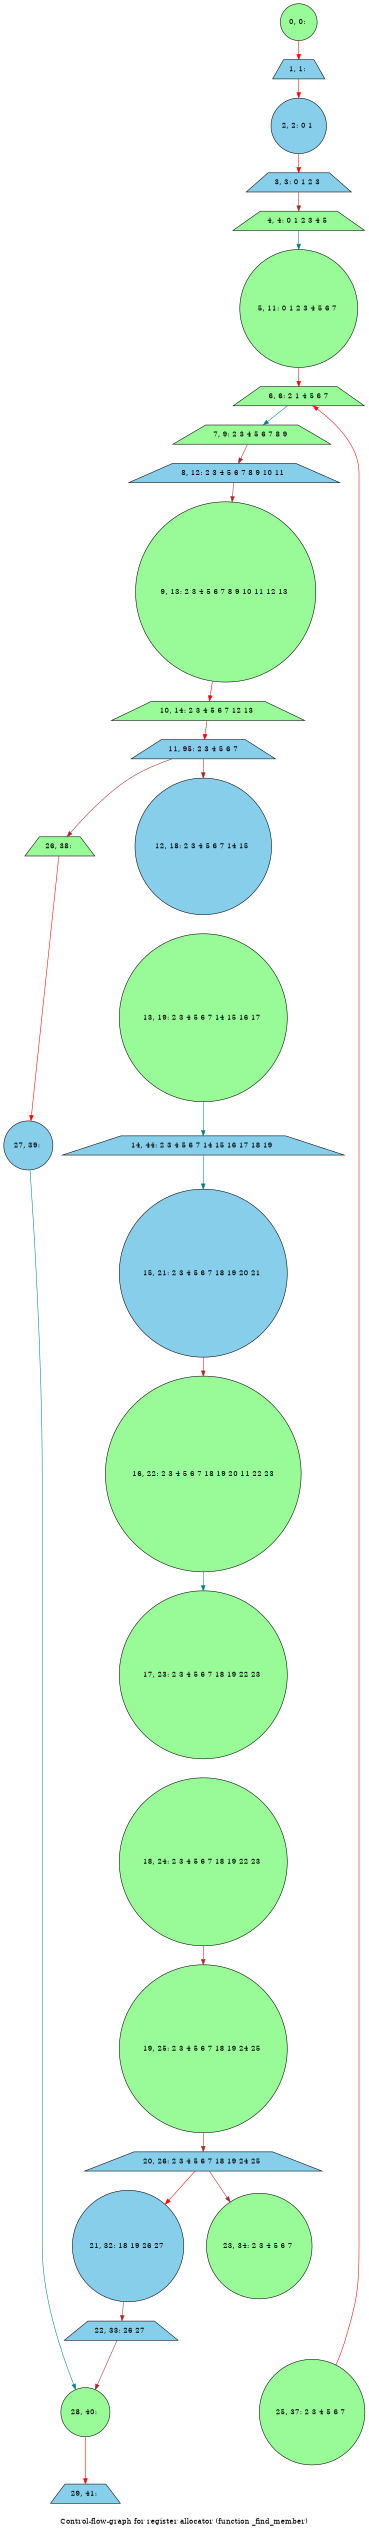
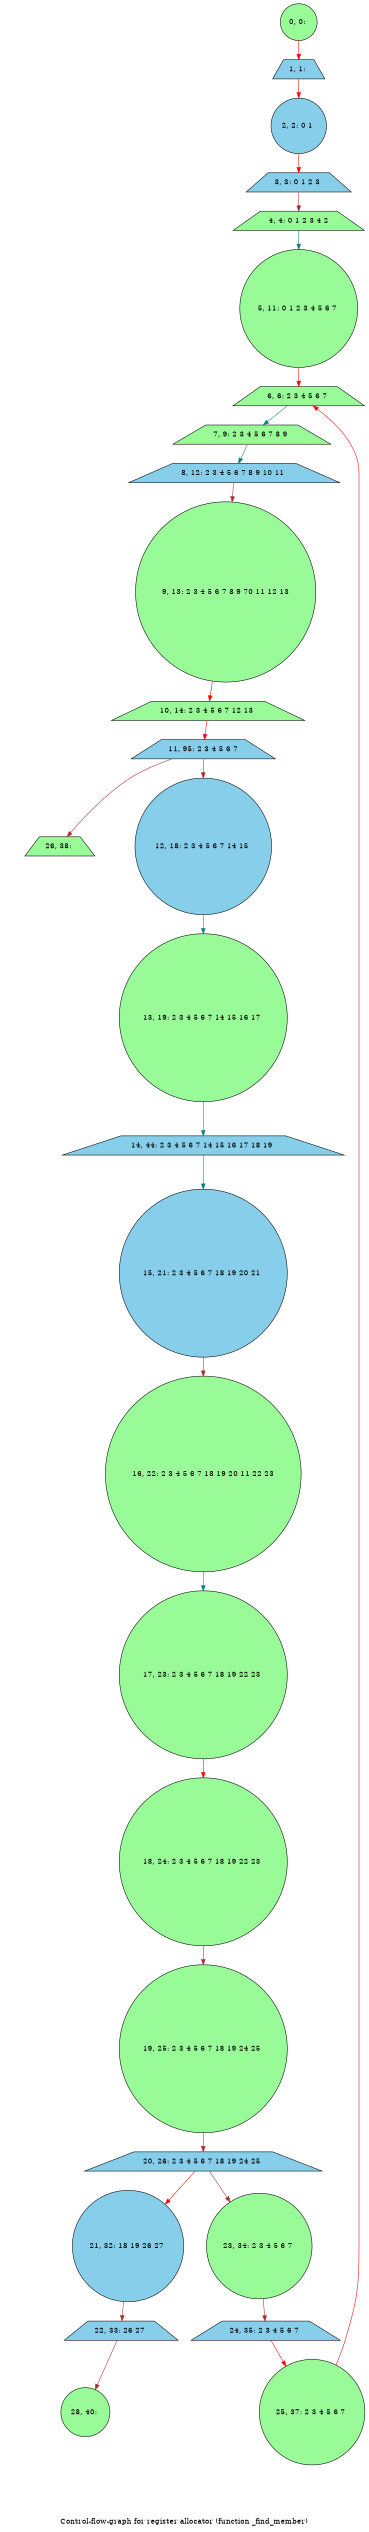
(299, 221) -> (299, 221)
(299, 396) -> (299, 396)
(244, 451) -> (244, 451)
(226, 592) -> (226, 592)
none -> (203, 922)
(28, 1145) -> none
none -> (203, 1766)
none -> (266, 2331)
(85, 2494) -> none
